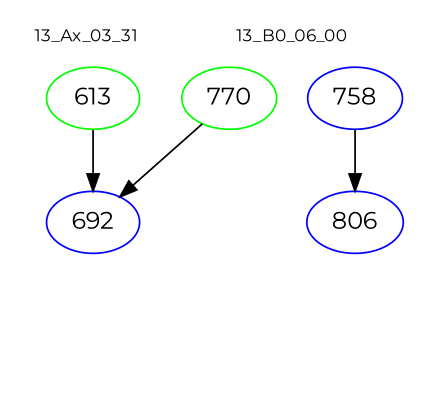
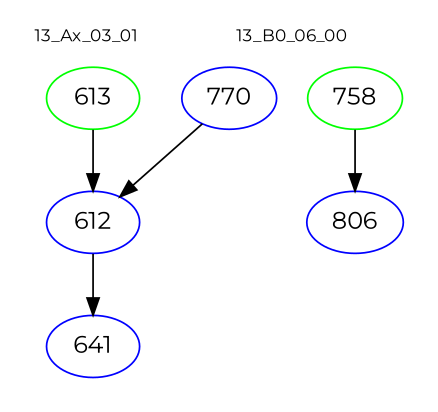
(87, 37) -> (87, 37)
(229, 98) -> (229, 98)
(355, 98) -> (355, 98)
(93, 222) -> (93, 222)
none -> (93, 346)
